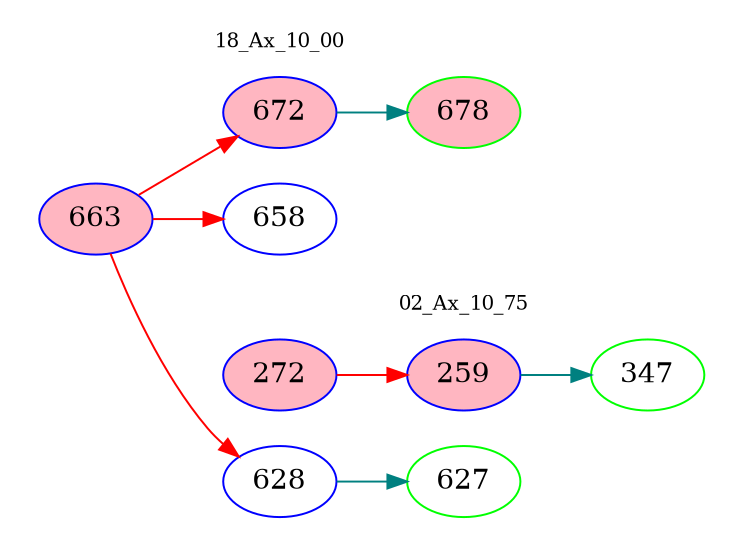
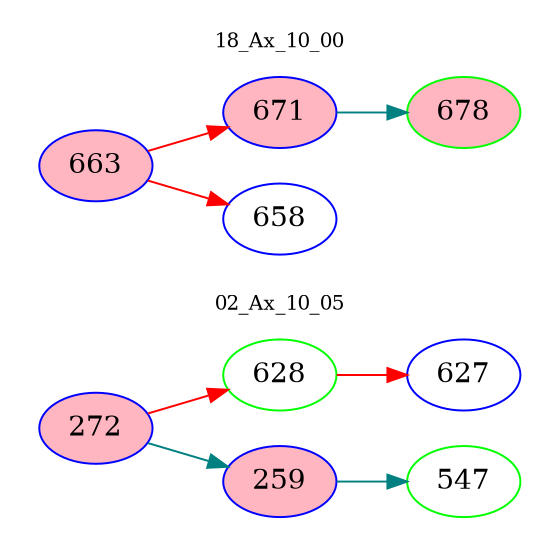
(280, 112) -> (280, 112)
(464, 305) -> (280, 305)
(158, 355) -> (178, 404)
(362, 375) -> (178, 452)
(648, 375) -> (464, 482)
(280, 482) -> (280, 375)
(362, 482) -> (362, 375)
(464, 482) -> (464, 375)
